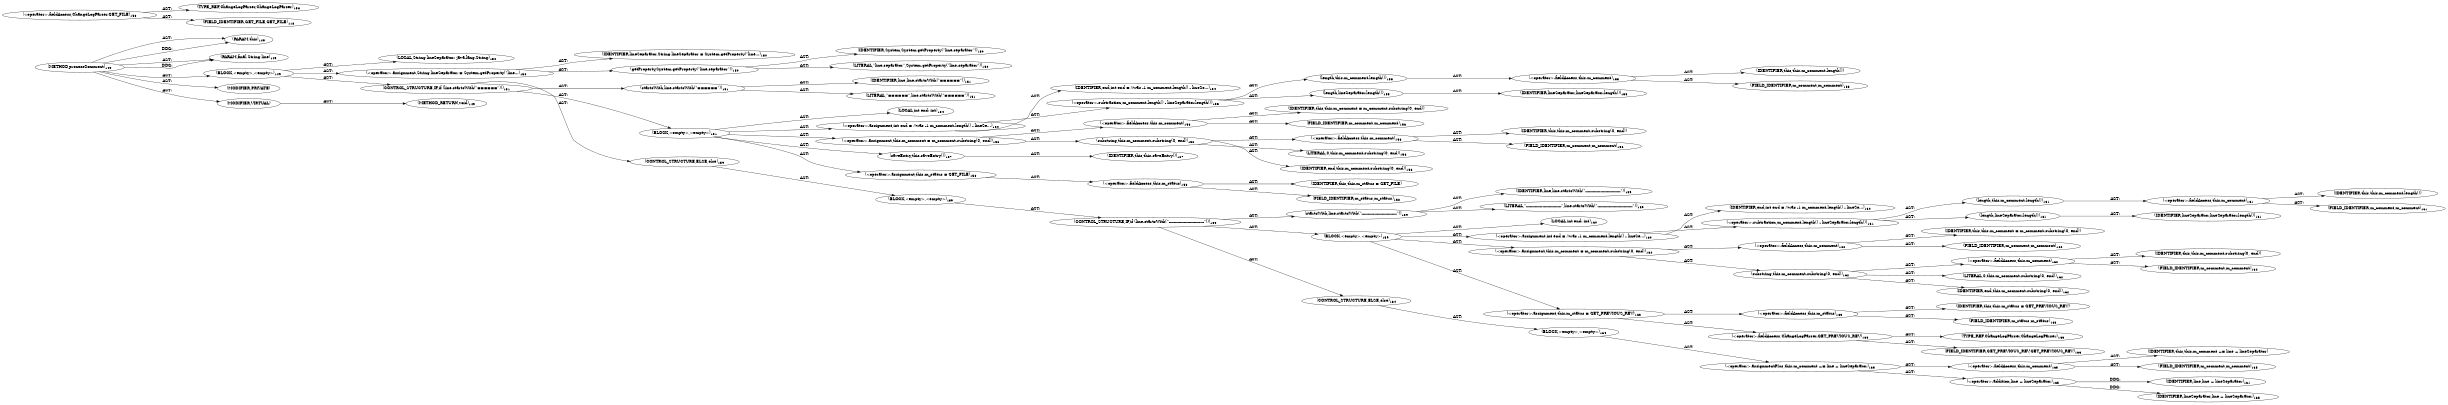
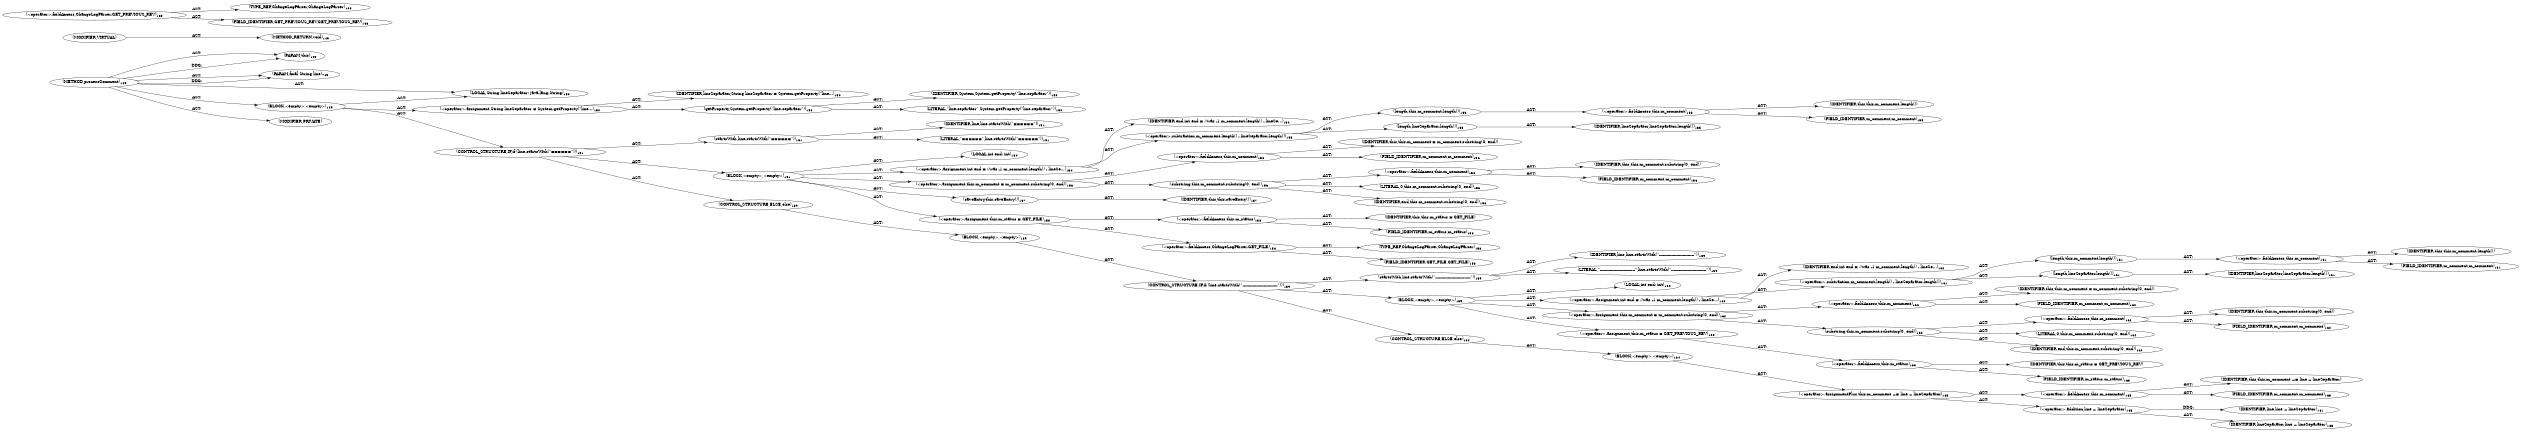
(291, 22) -> (1473, 262)
(274, 57) -> (325, 74)
(154, 90) -> (294, 89)
(1180, 156) -> (1254, 199)
none -> (1113, 232)
(1686, 325) -> none
(2116, 387) -> (2189, 415)
